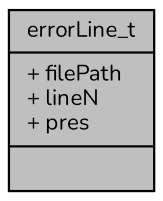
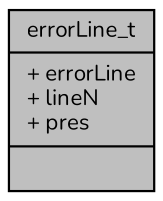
(75, 74) -> (82, 74)
